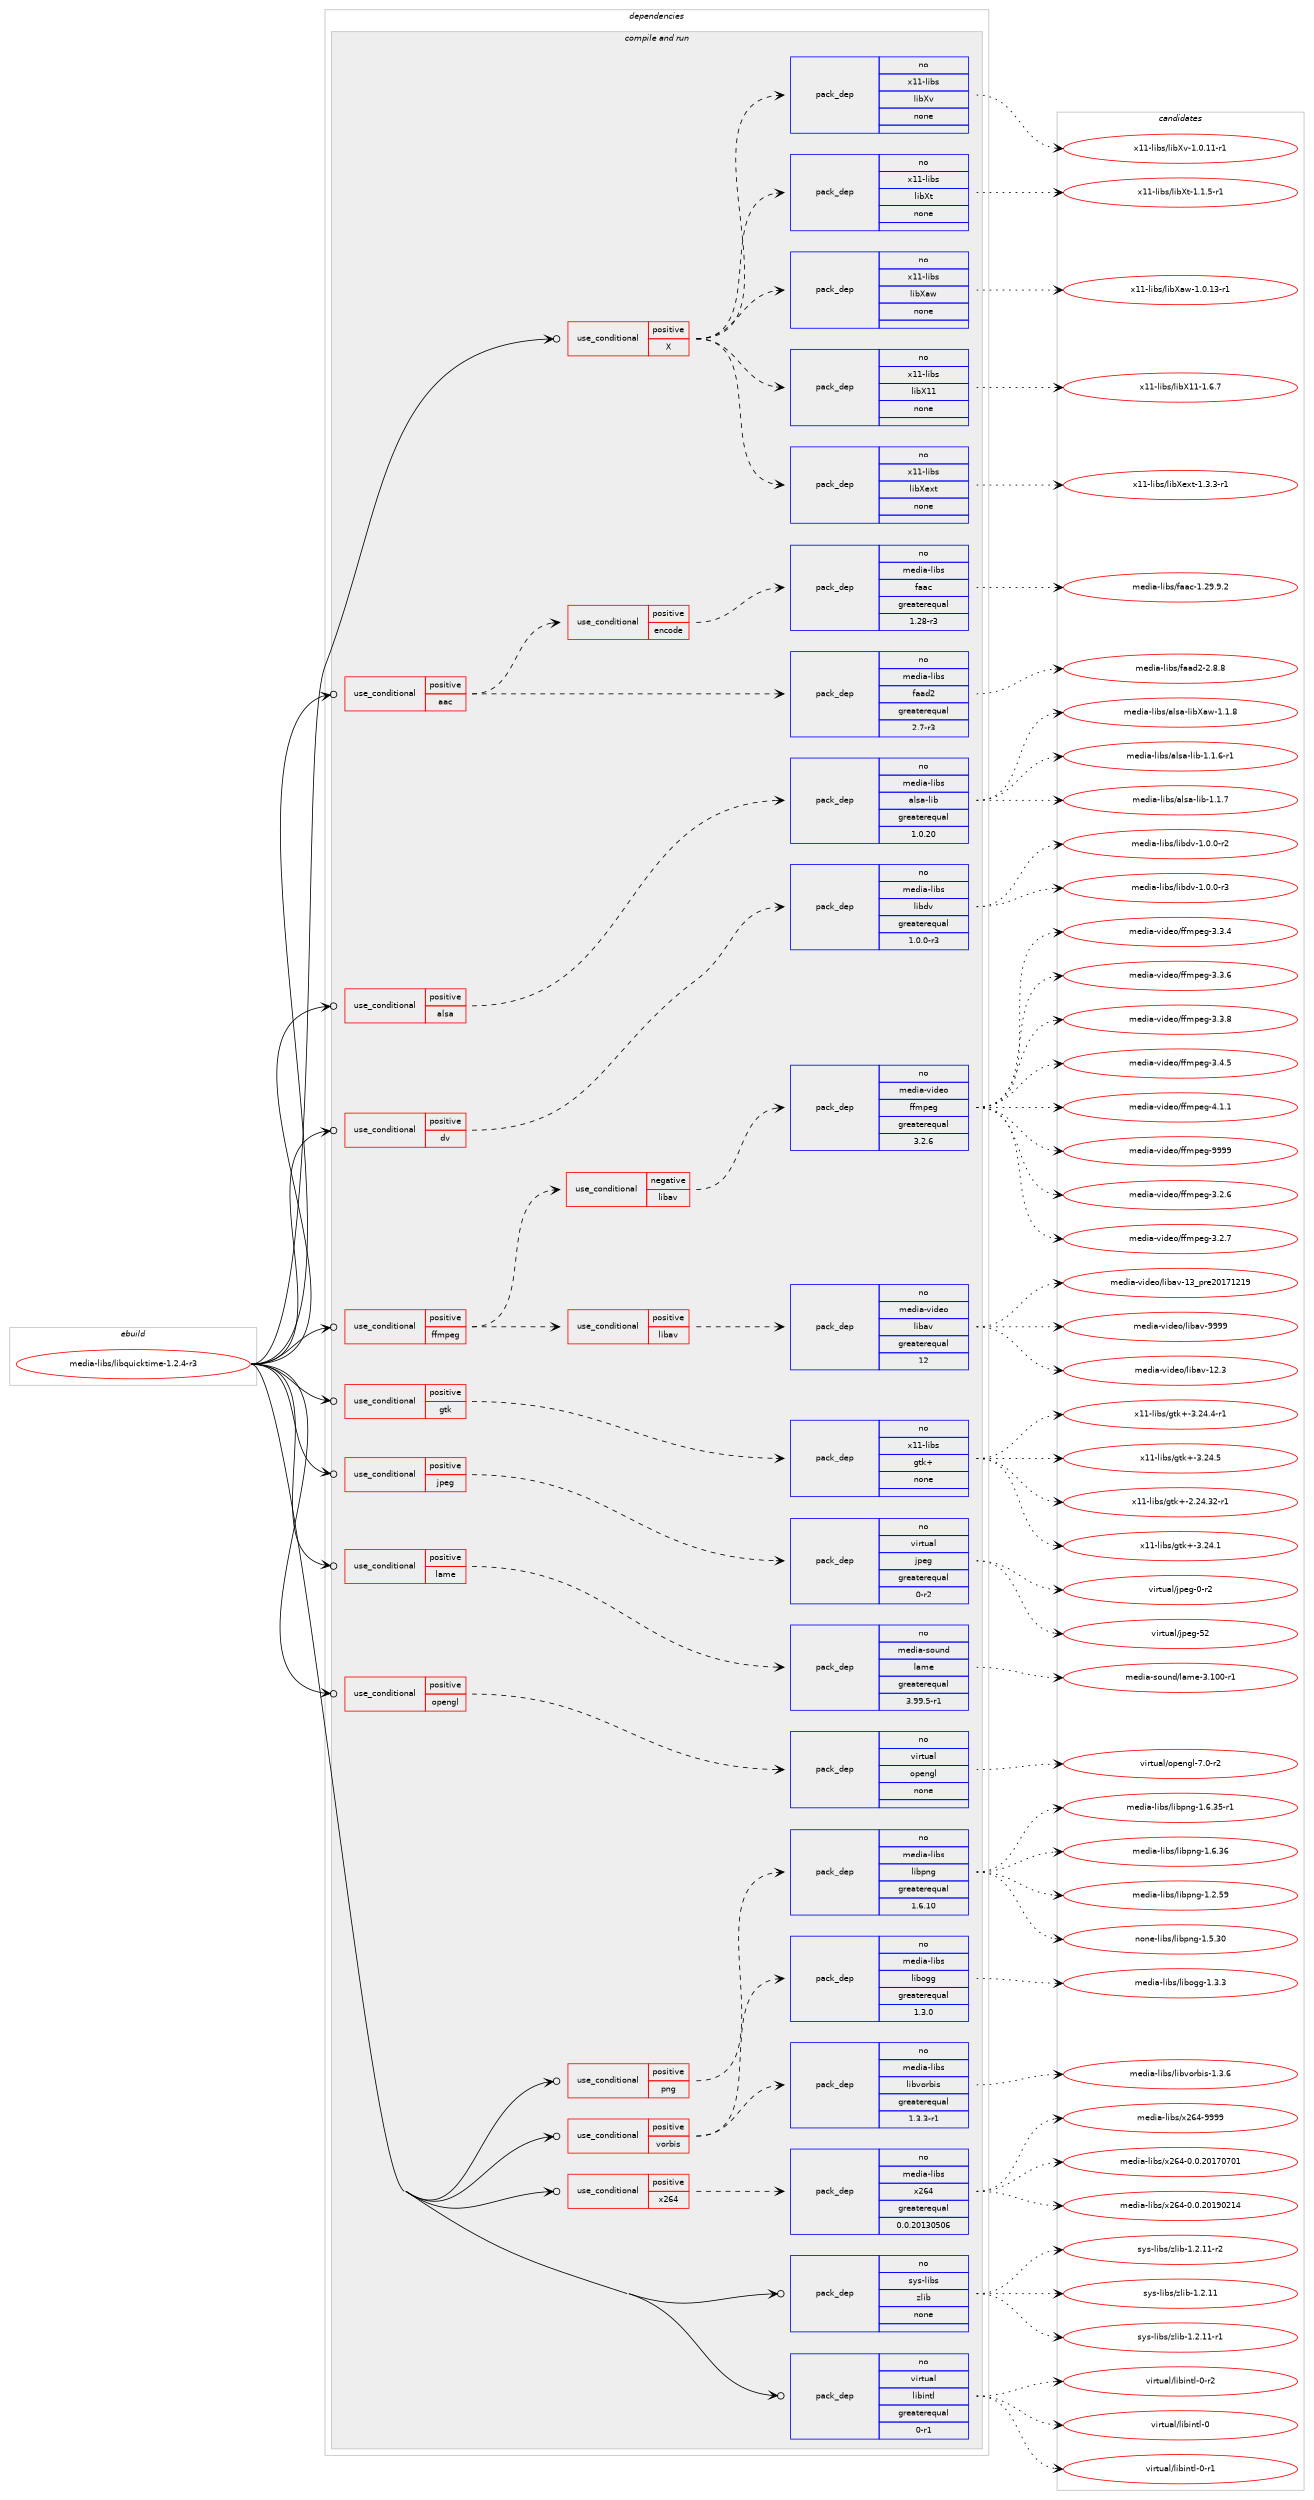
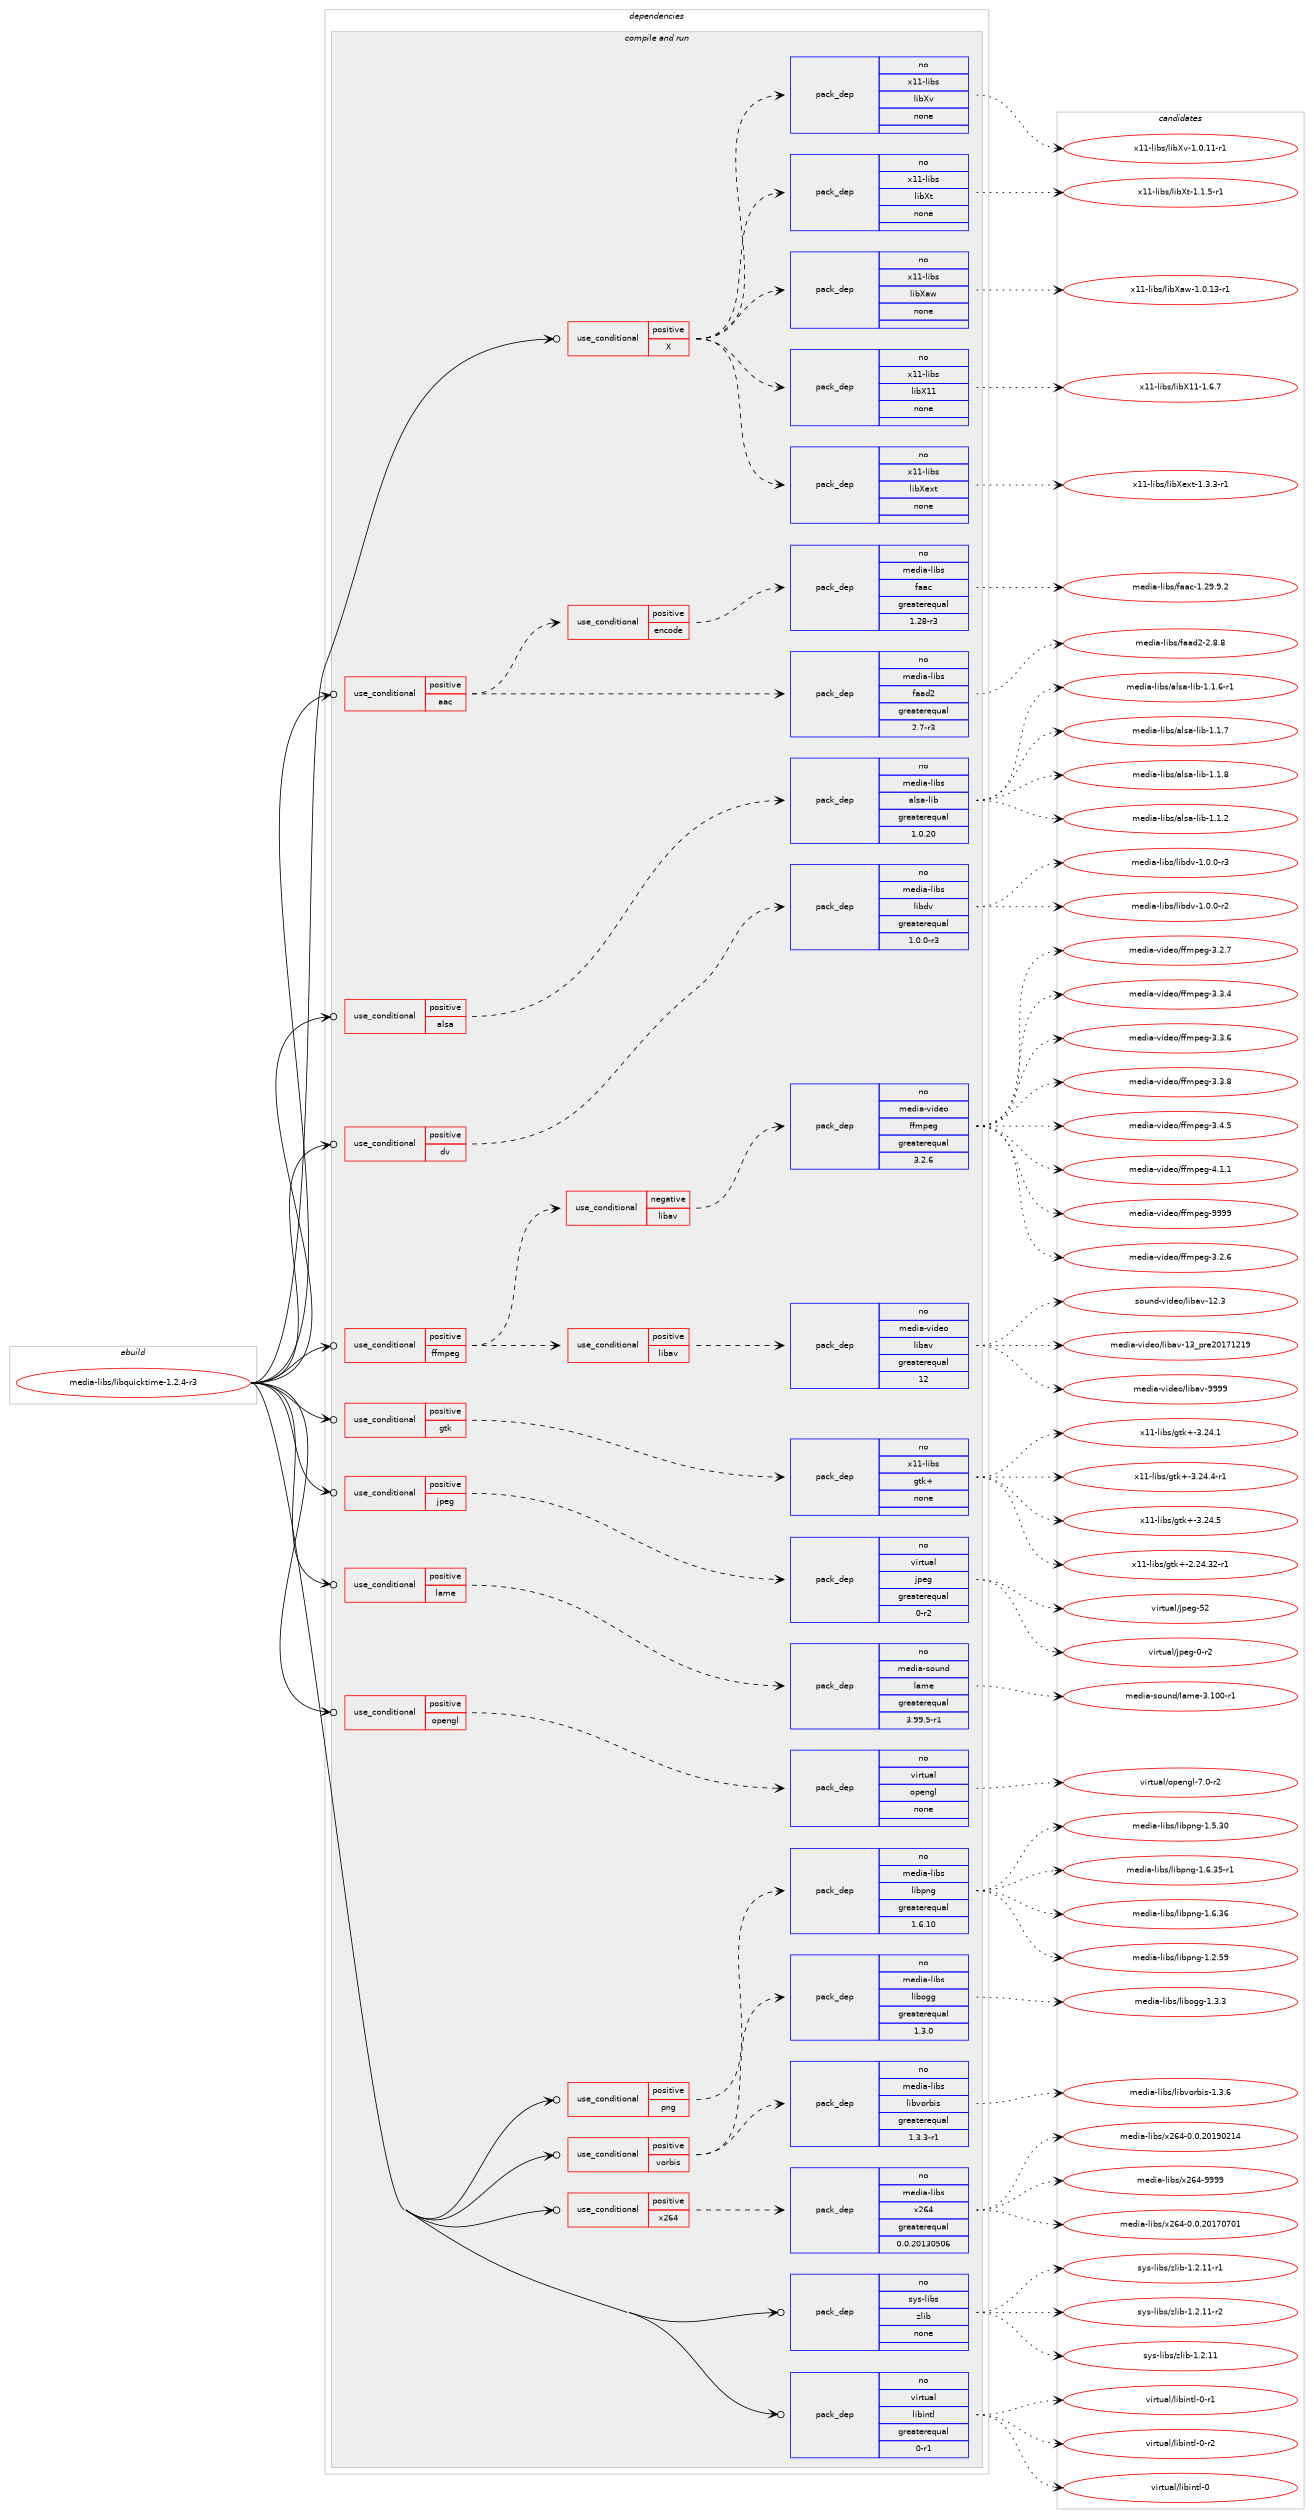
(1181, 713) -> (1181, 775)
none -> (1181, 819)
(1181, 1371) -> (1181, 1302)
(1181, 1939) -> (1181, 1826)
